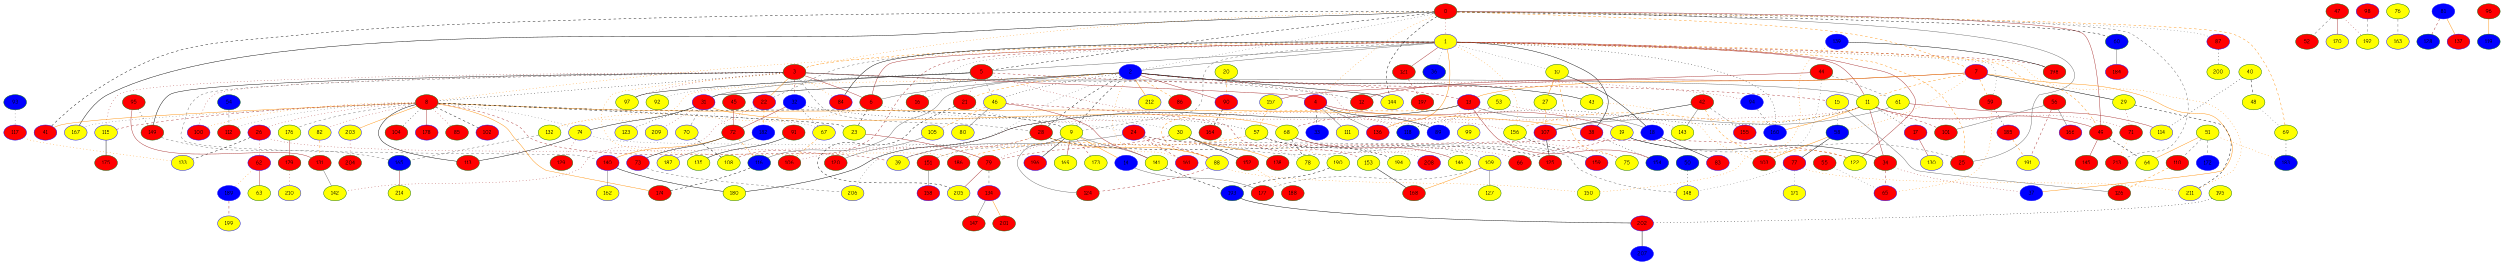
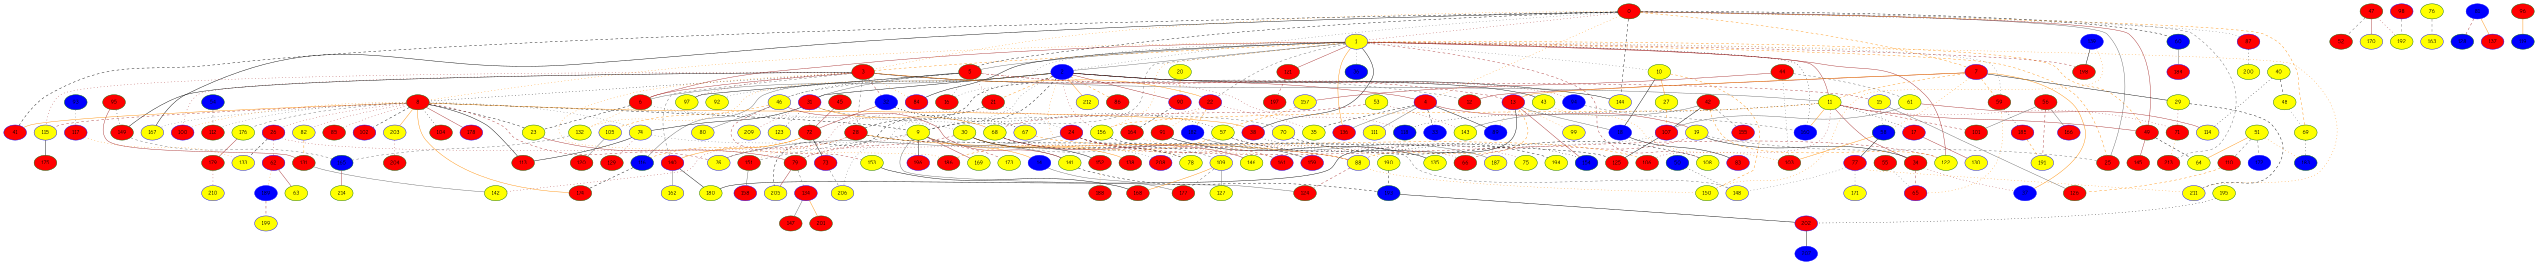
none -> (1314, 133)
(1572, 133) -> (1756, 122)
(1244, 148) -> (1078, 148)
